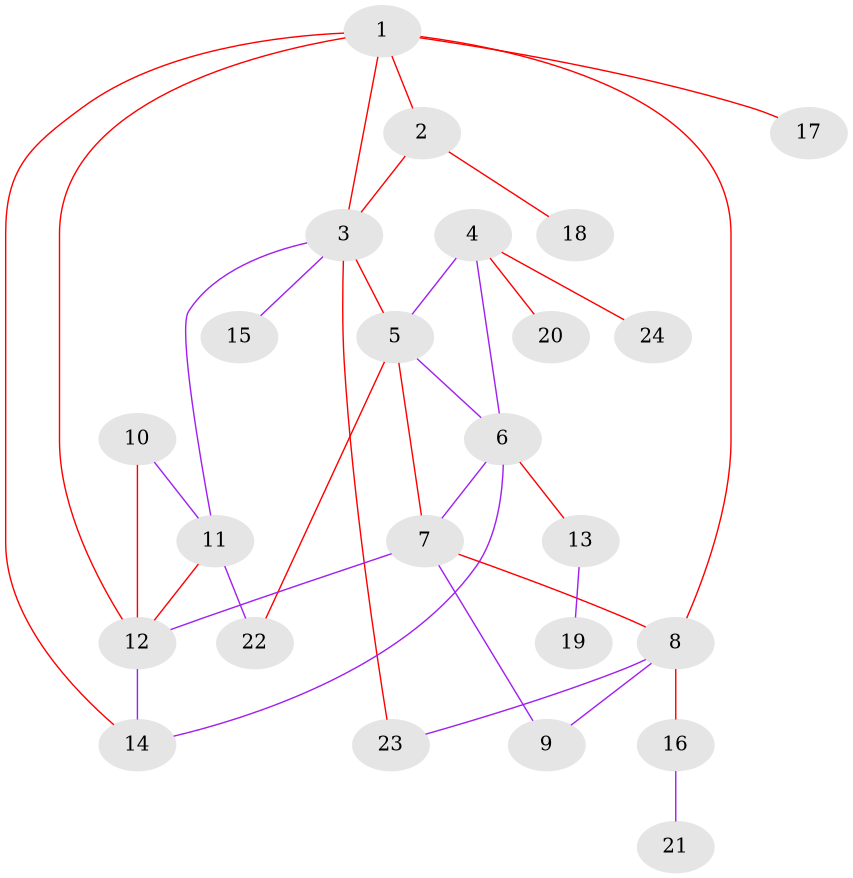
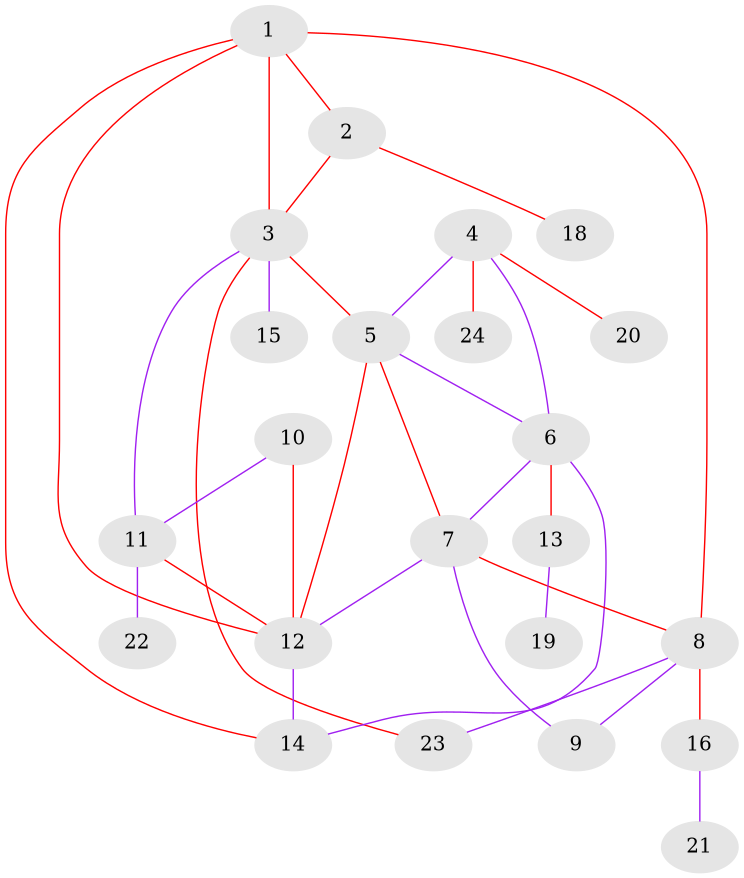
(809, 133) -> none
(325, 490) -> (337, 491)
